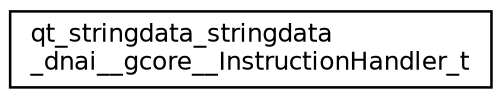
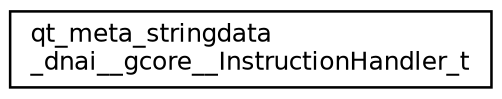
(251, 49) -> (251, 49)
